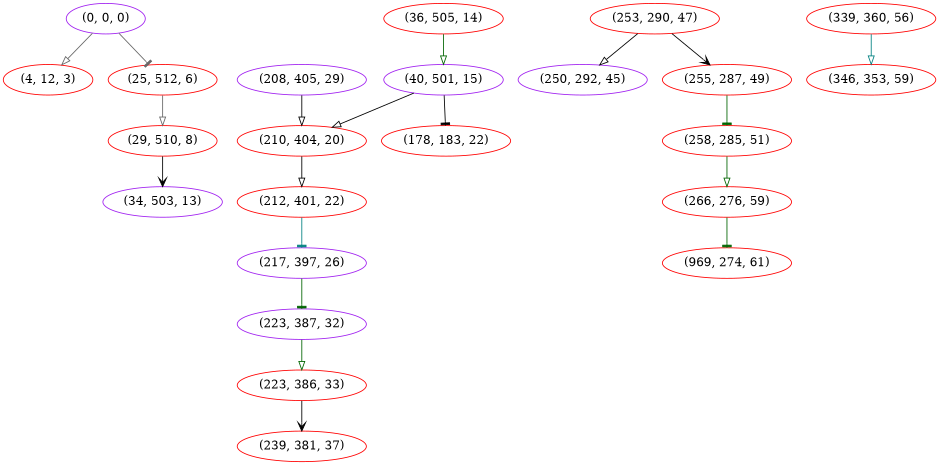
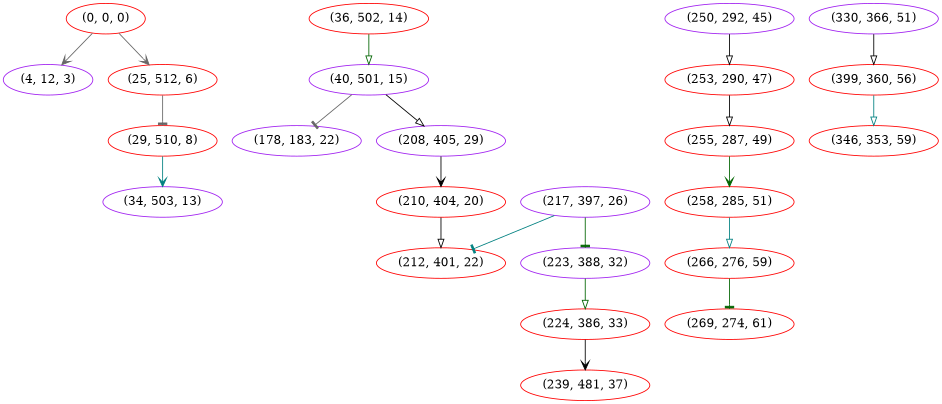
(106, 19) -> (106, 19)
(444, 19) -> (369, 19)
(871, 19) -> (874, 80)
none -> (874, 19)
(80, 46) -> (80, 46)
(622, 46) -> (730, 45)
(688, 46) -> (730, 106)
(132, 47) -> (131, 46)
(48, 80) -> (48, 80)
(163, 106) -> (163, 108)
(302, 106) -> (441, 167)
(445, 108) -> (334, 109)
(727, 108) -> (730, 167)
(377, 109) -> (402, 108)
(446, 141) -> (297, 141)
(163, 167) -> (163, 167)
(727, 167) -> (730, 228)
(302, 230) -> (515, 232)
(727, 263) -> (730, 324)
(302, 324) -> (585, 263)
(302, 385) -> (585, 324)
(302, 446) -> (585, 385)
